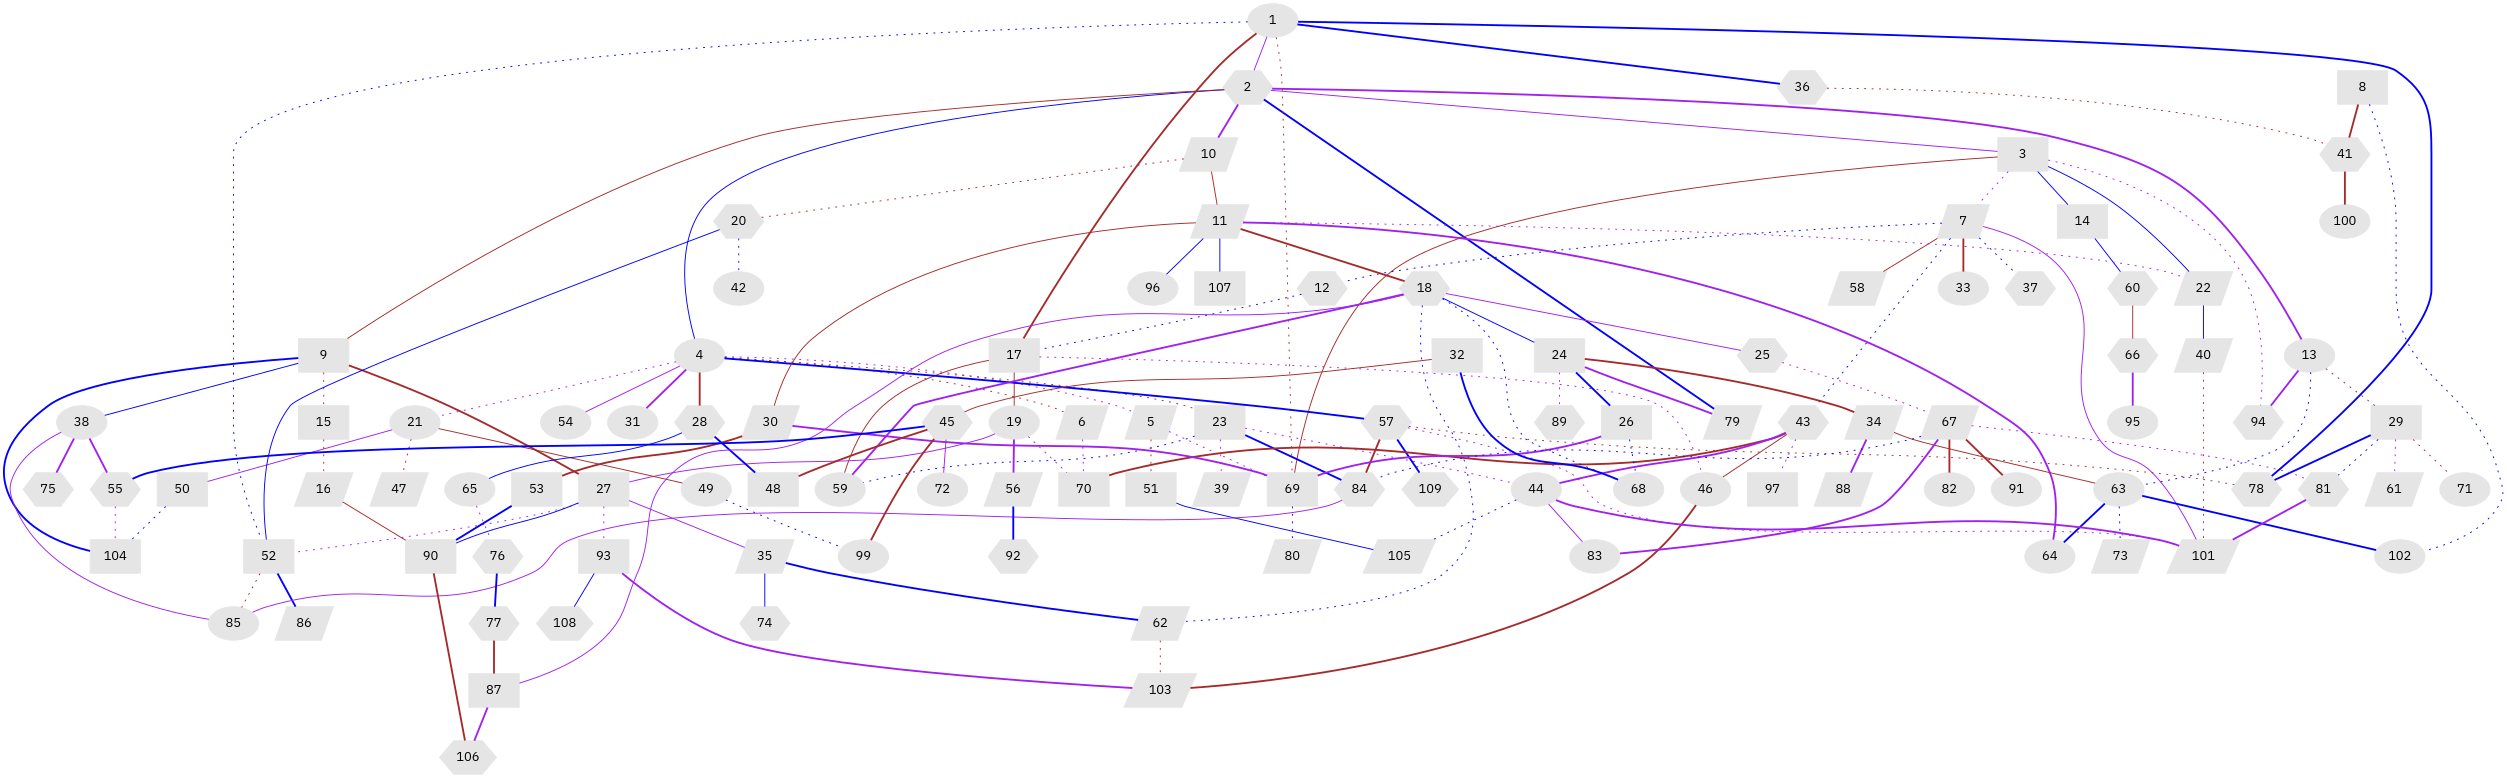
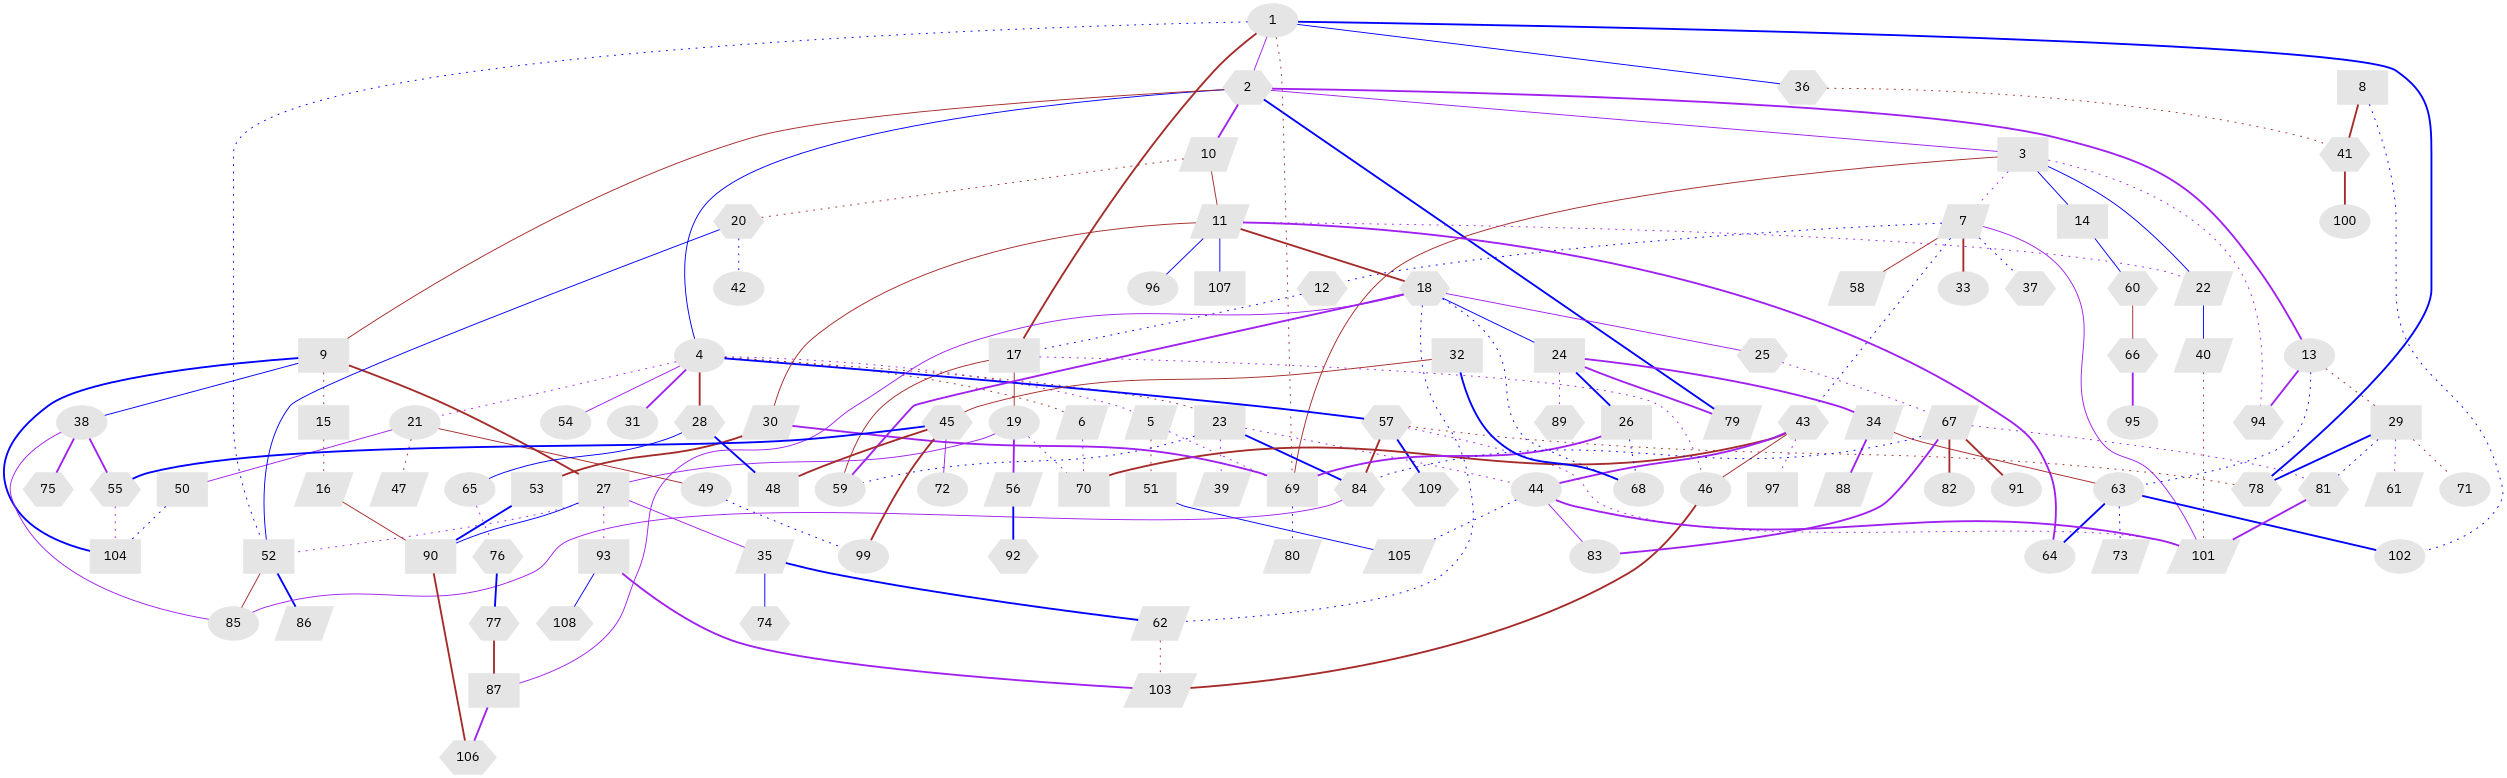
(1539, 54) -> (1539, 54)
(1721, 379) -> (1721, 379)
(251, 591) -> (251, 591)
